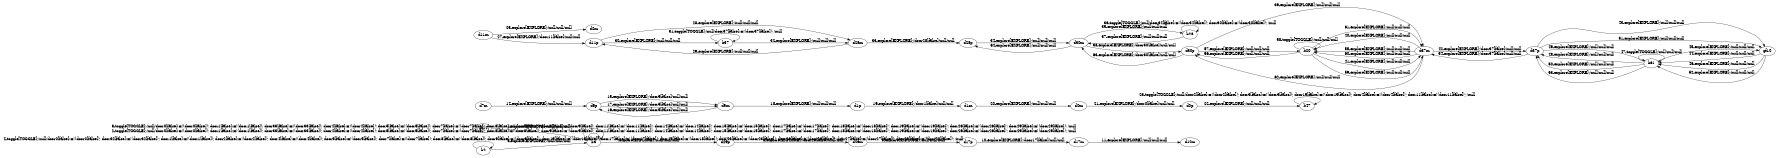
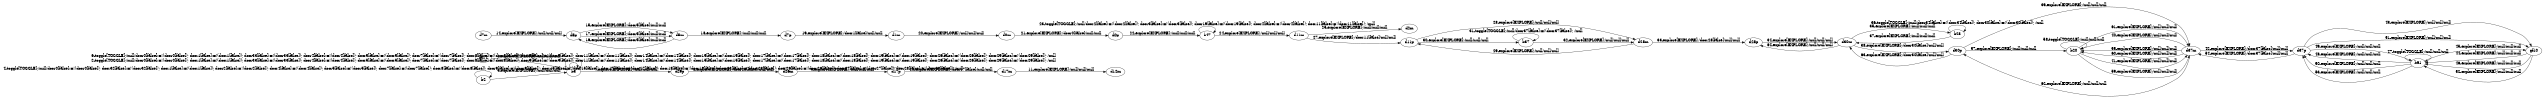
none -> (1251, 36)
(1250, 58) -> none
(858, 106) -> (788, 36)
